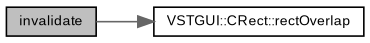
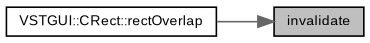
(117, 22) -> (237, 22)
